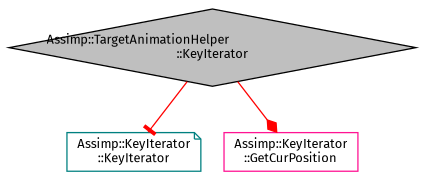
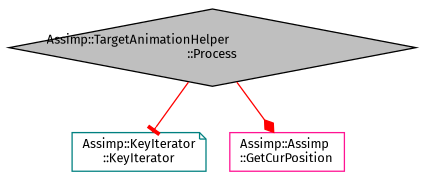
(212, 48) -> (212, 48)
(291, 152) -> (287, 152)
